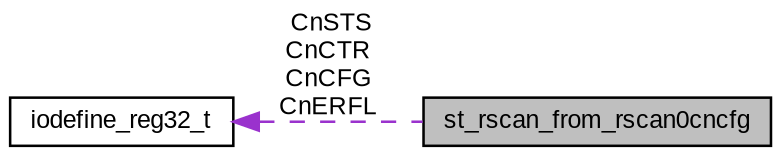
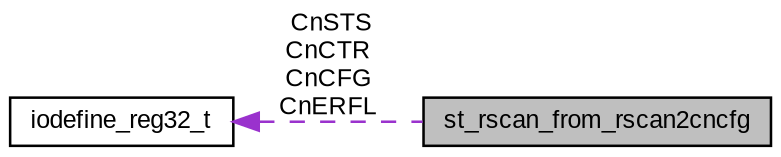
(597, 122) -> (597, 122)
